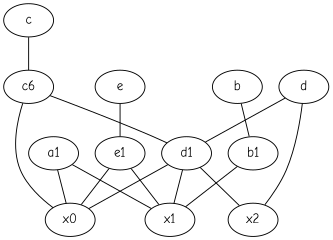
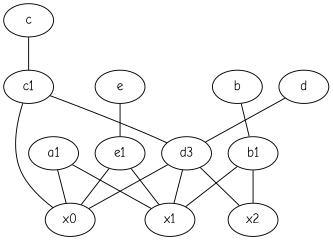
(29, 87) -> (29, 87)
(187, 153) -> (187, 153)
(291, 157) -> (253, 187)
